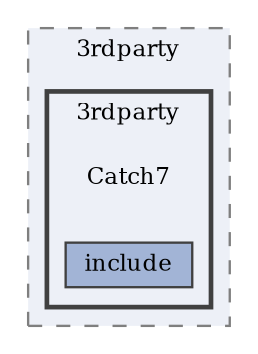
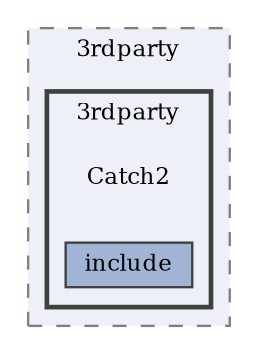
(129, 178) -> (129, 178)
